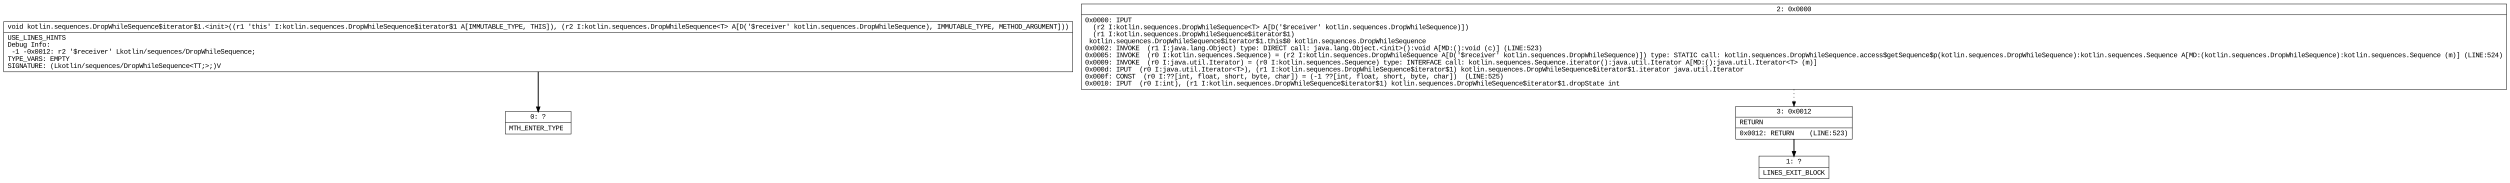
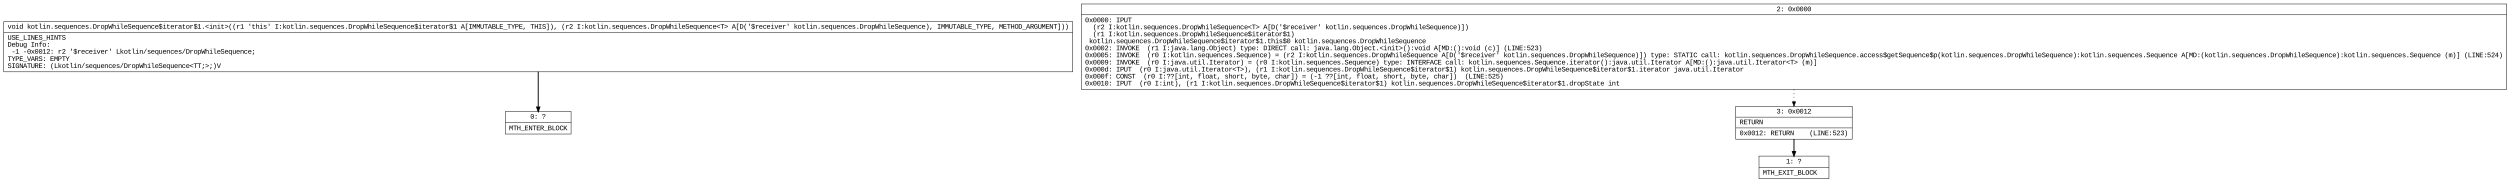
(536, 128) -> (538, 128)
(1794, 173) -> (1790, 173)
